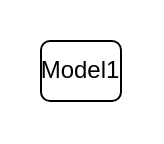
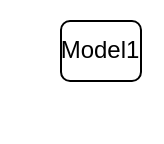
(81, 71) -> (101, 51)
